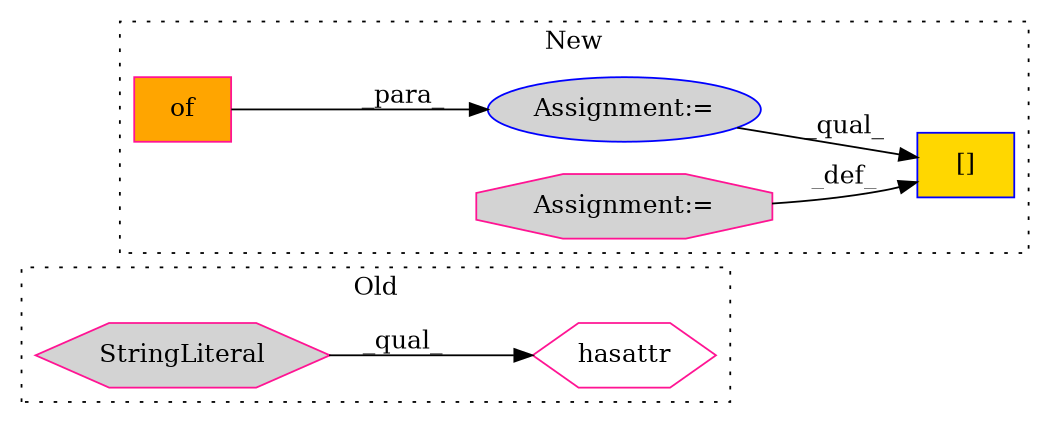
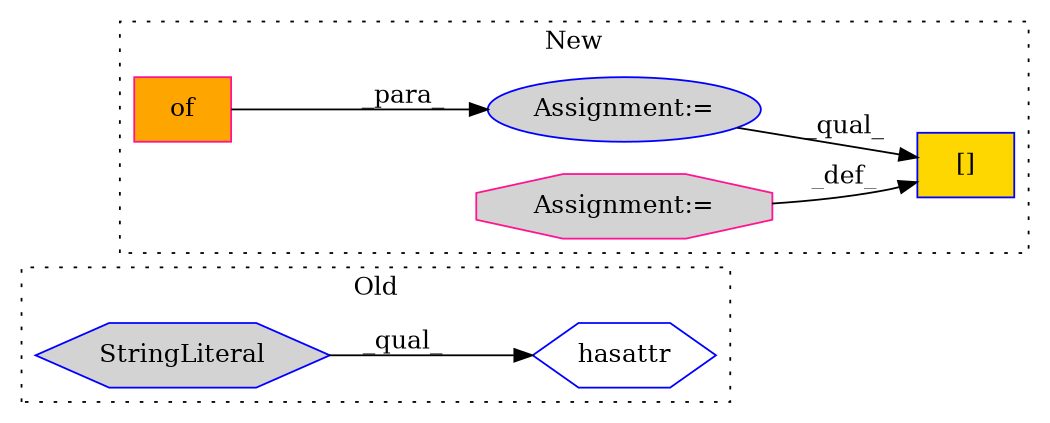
(183, 355) -> (183, 355)
(624, 355) -> (624, 355)
